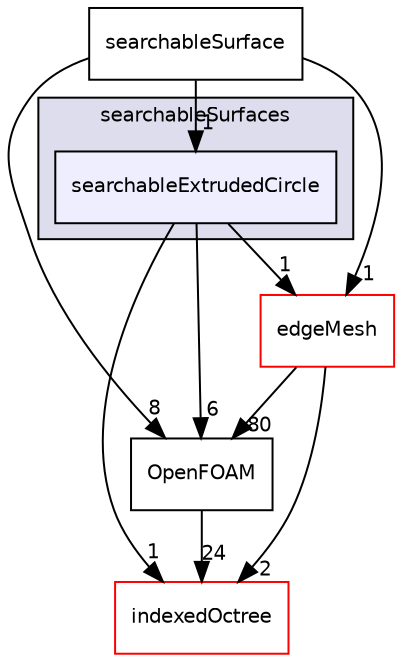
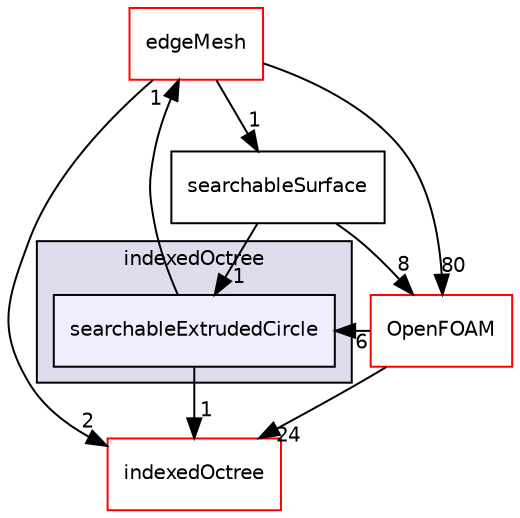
(196, 117) -> (194, 260)
(381, 151) -> (232, 107)
(199, 321) -> (364, 331)
(202, 474) -> (441, 331)
